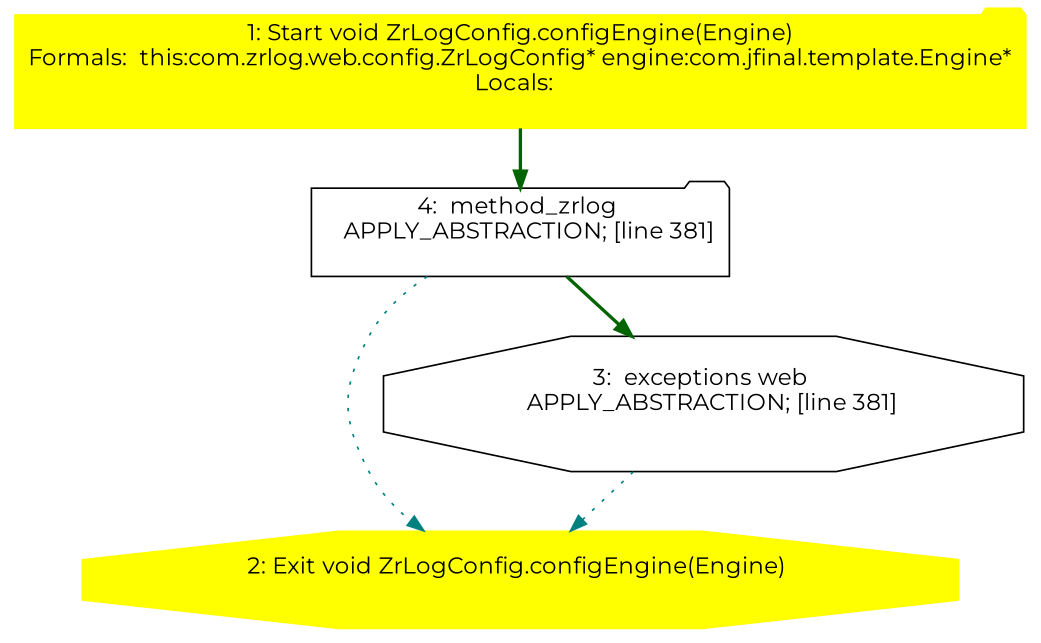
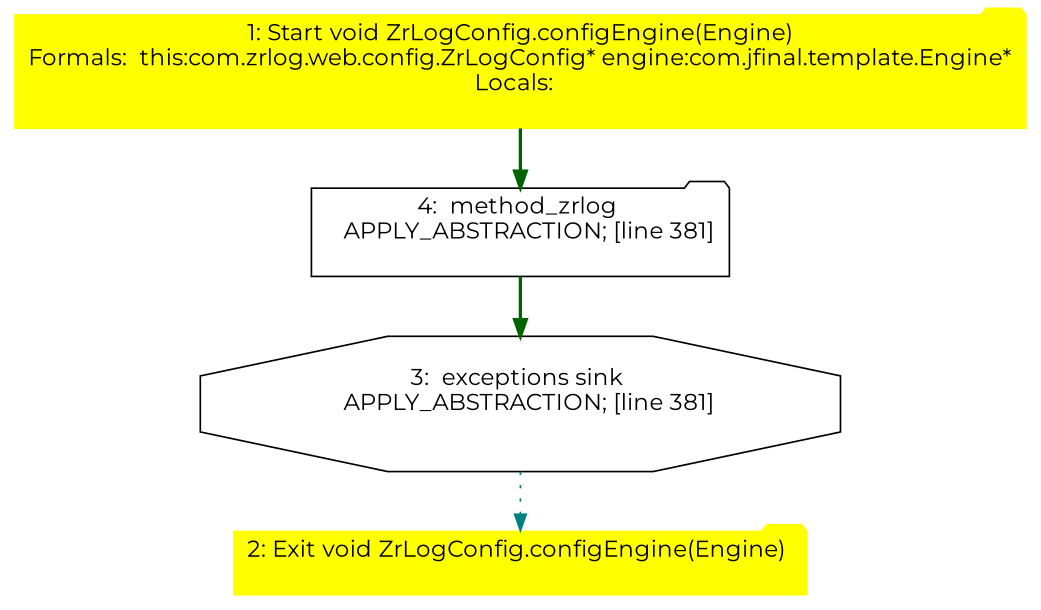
(349, 394) -> none
(704, 404) -> (520, 404)
(520, 580) -> (520, 563)
